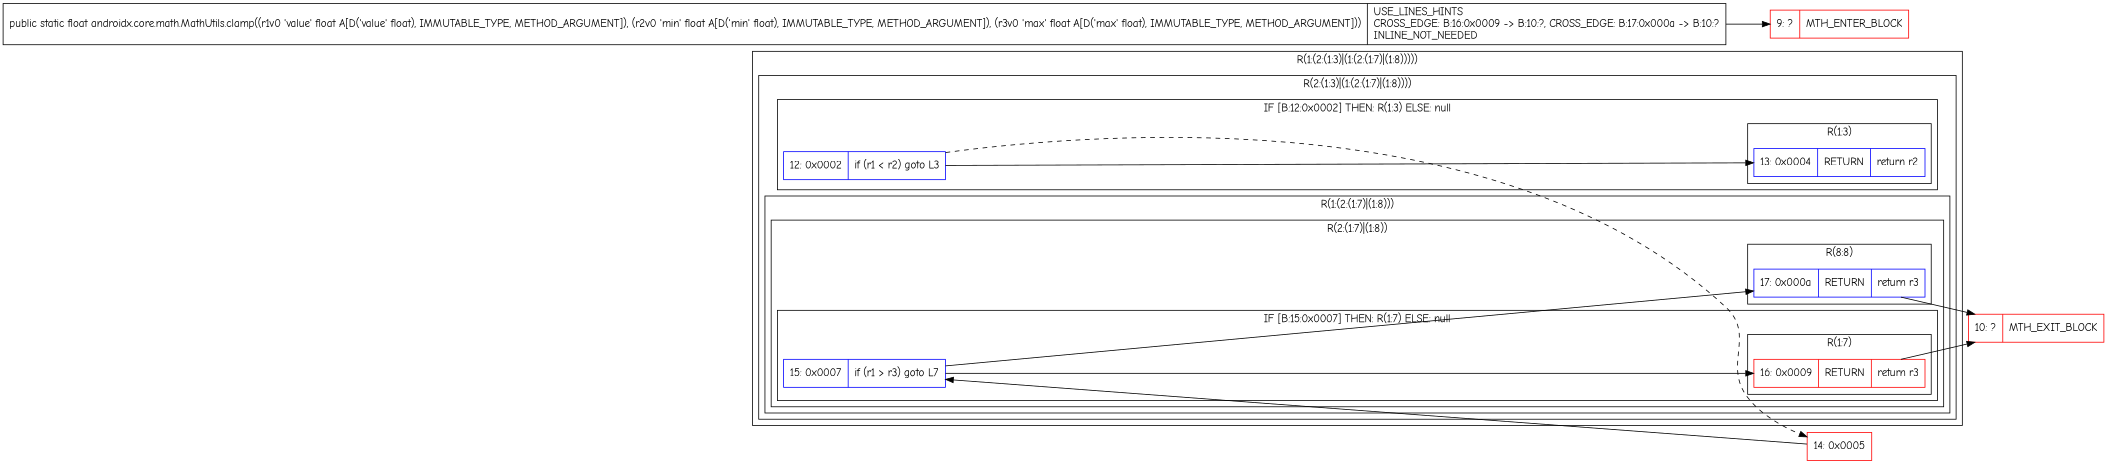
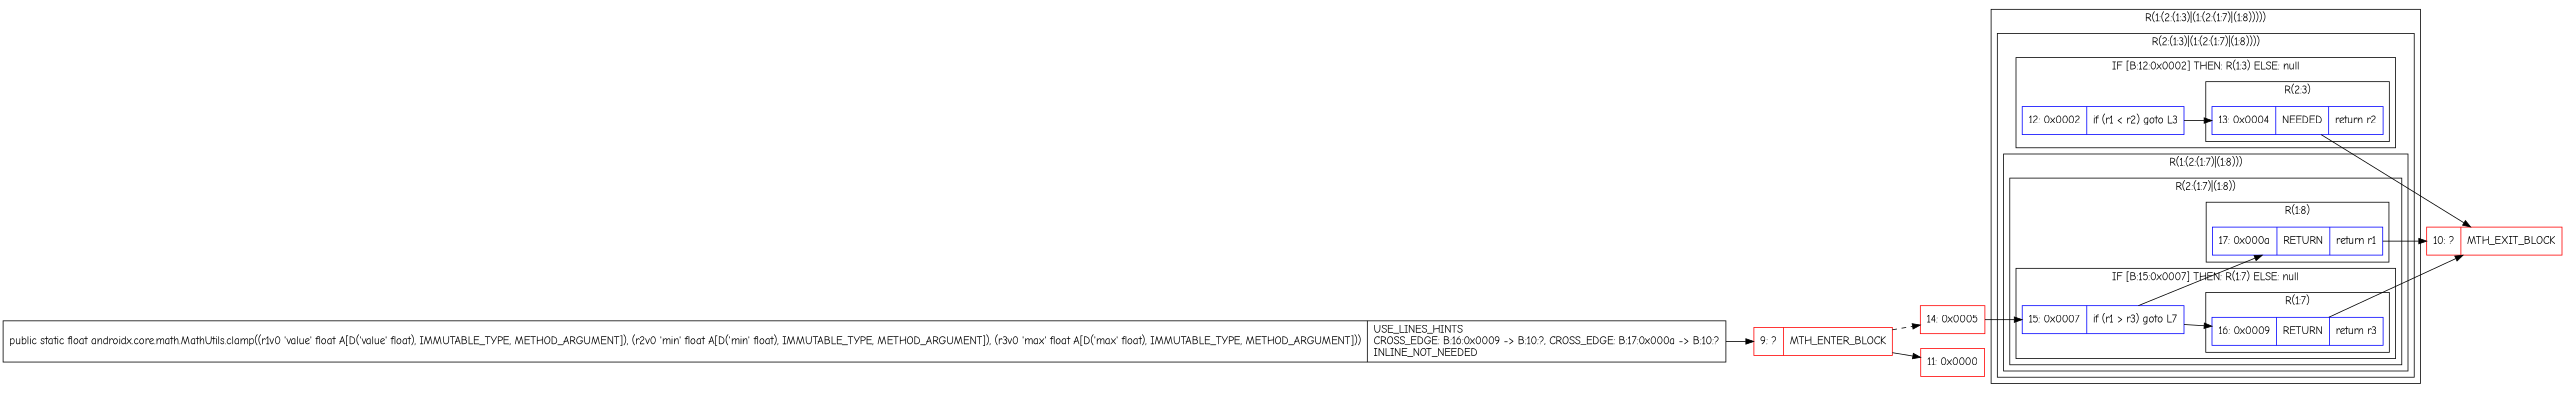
(1839, 133) -> (2298, 91)
(1844, 162) -> (2302, 120)
(1456, 171) -> (1902, 328)
none -> (2382, 172)
(1839, 253) -> (2298, 211)
(1898, 283) -> (2356, 241)
none -> (1953, 362)
(1839, 373) -> (2298, 331)
